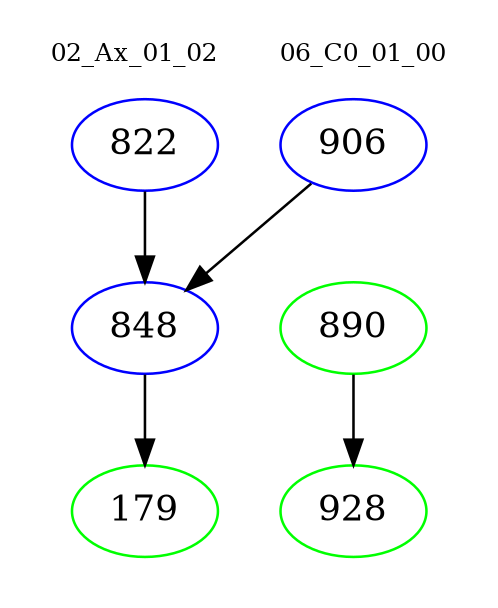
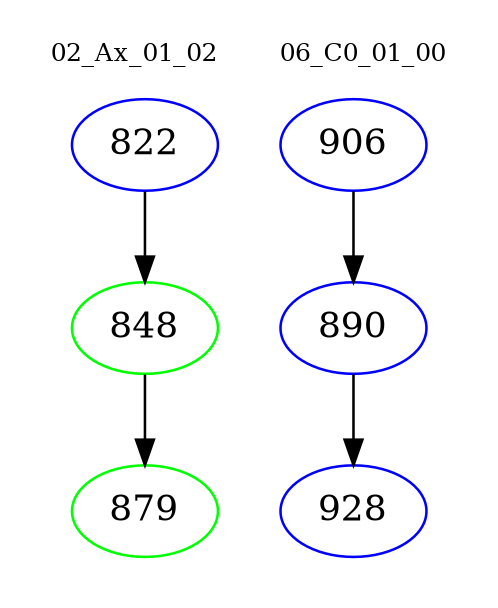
(277, 213) -> (353, 224)
(145, 328) -> (145, 328)
(353, 328) -> (353, 328)
(145, 511) -> (145, 511)
(353, 511) -> (353, 511)
